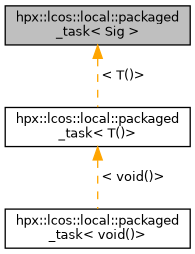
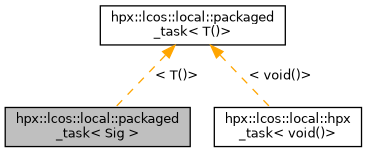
(98, 83) -> (141, 81)
(98, 229) -> (288, 127)
